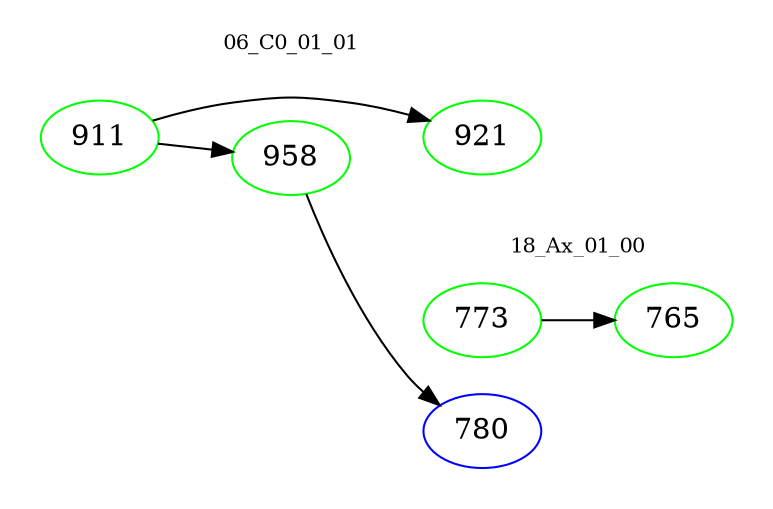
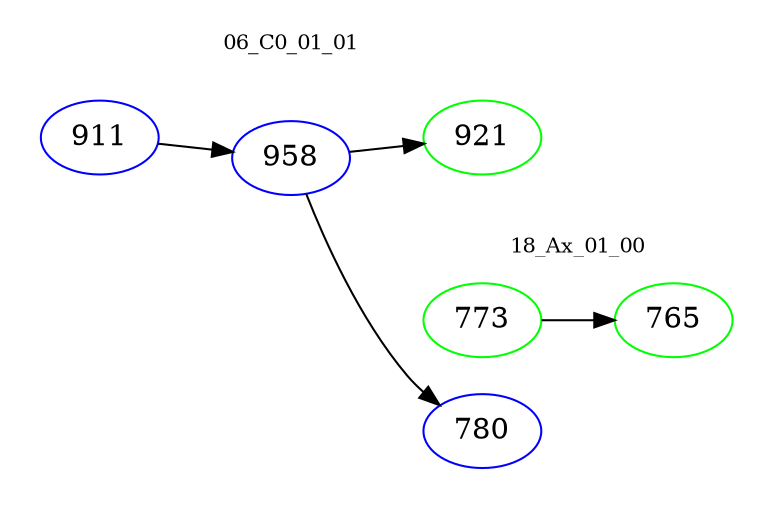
(281, 98) -> (376, 149)
(100, 138) -> (100, 138)
(291, 158) -> (291, 158)
